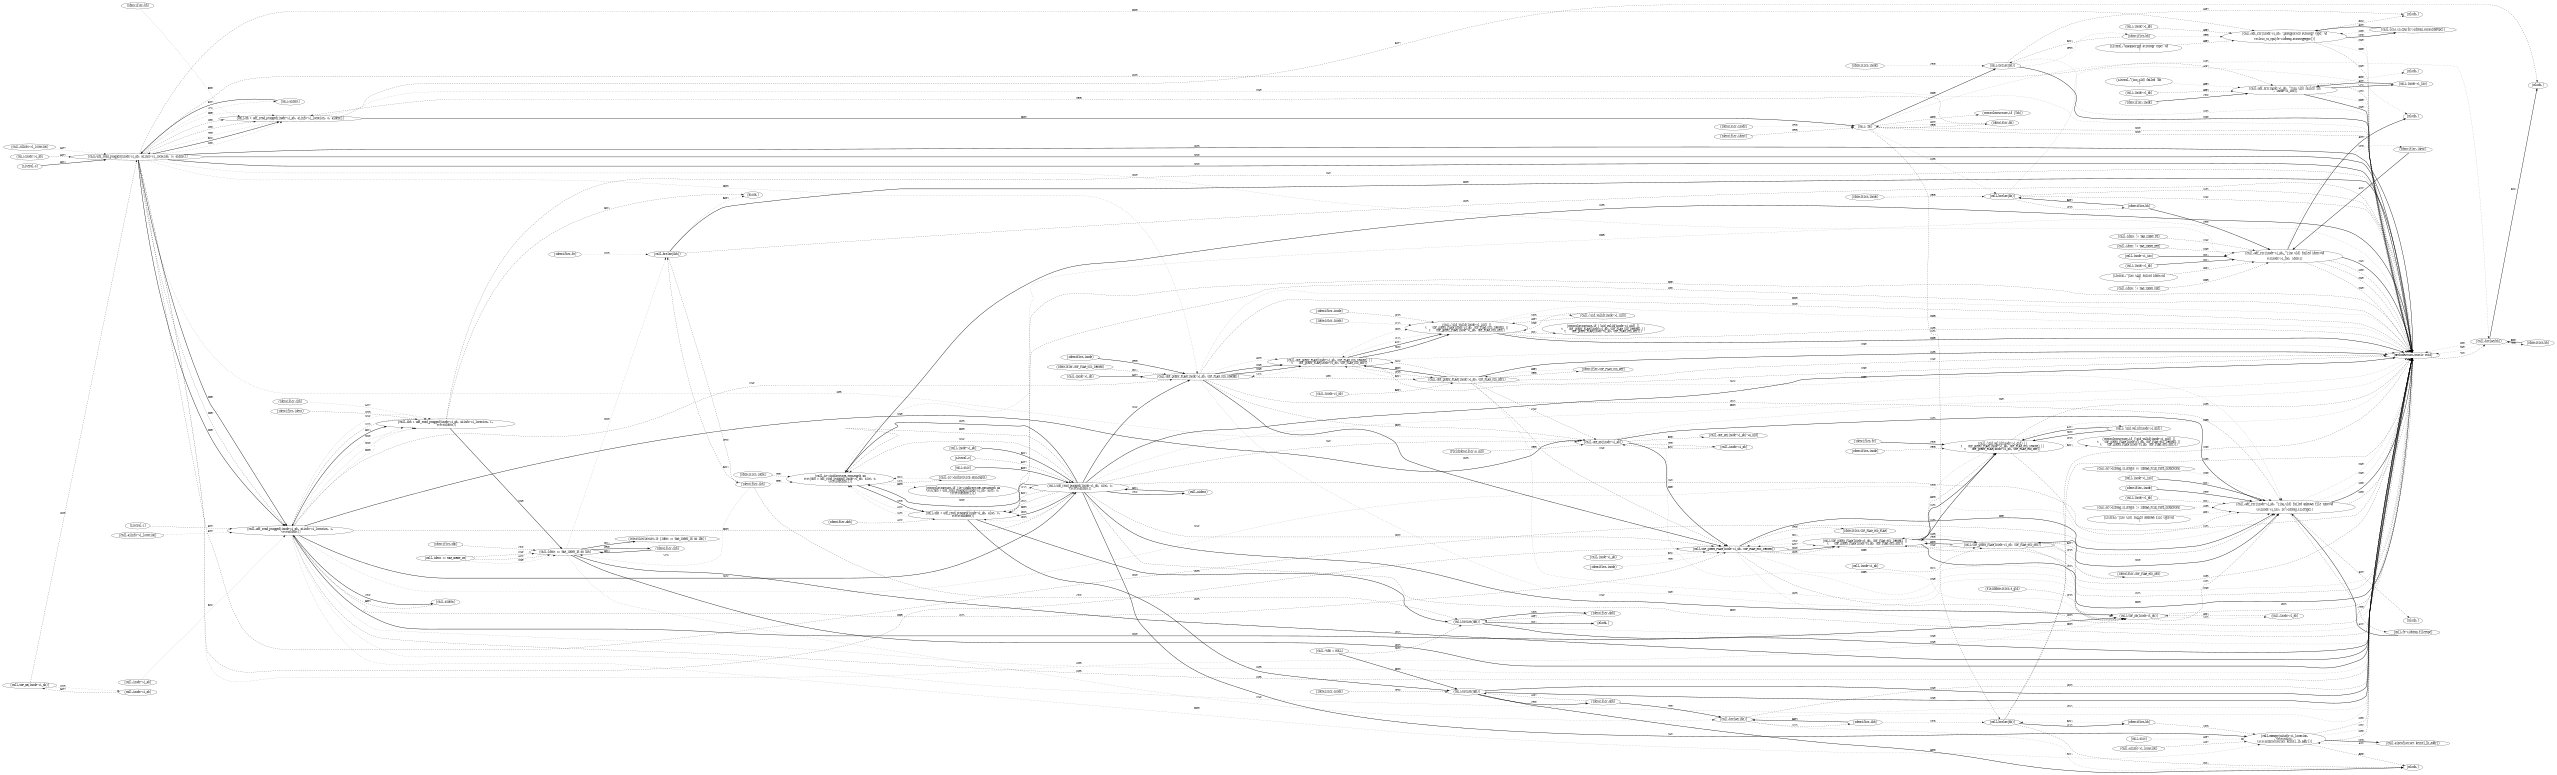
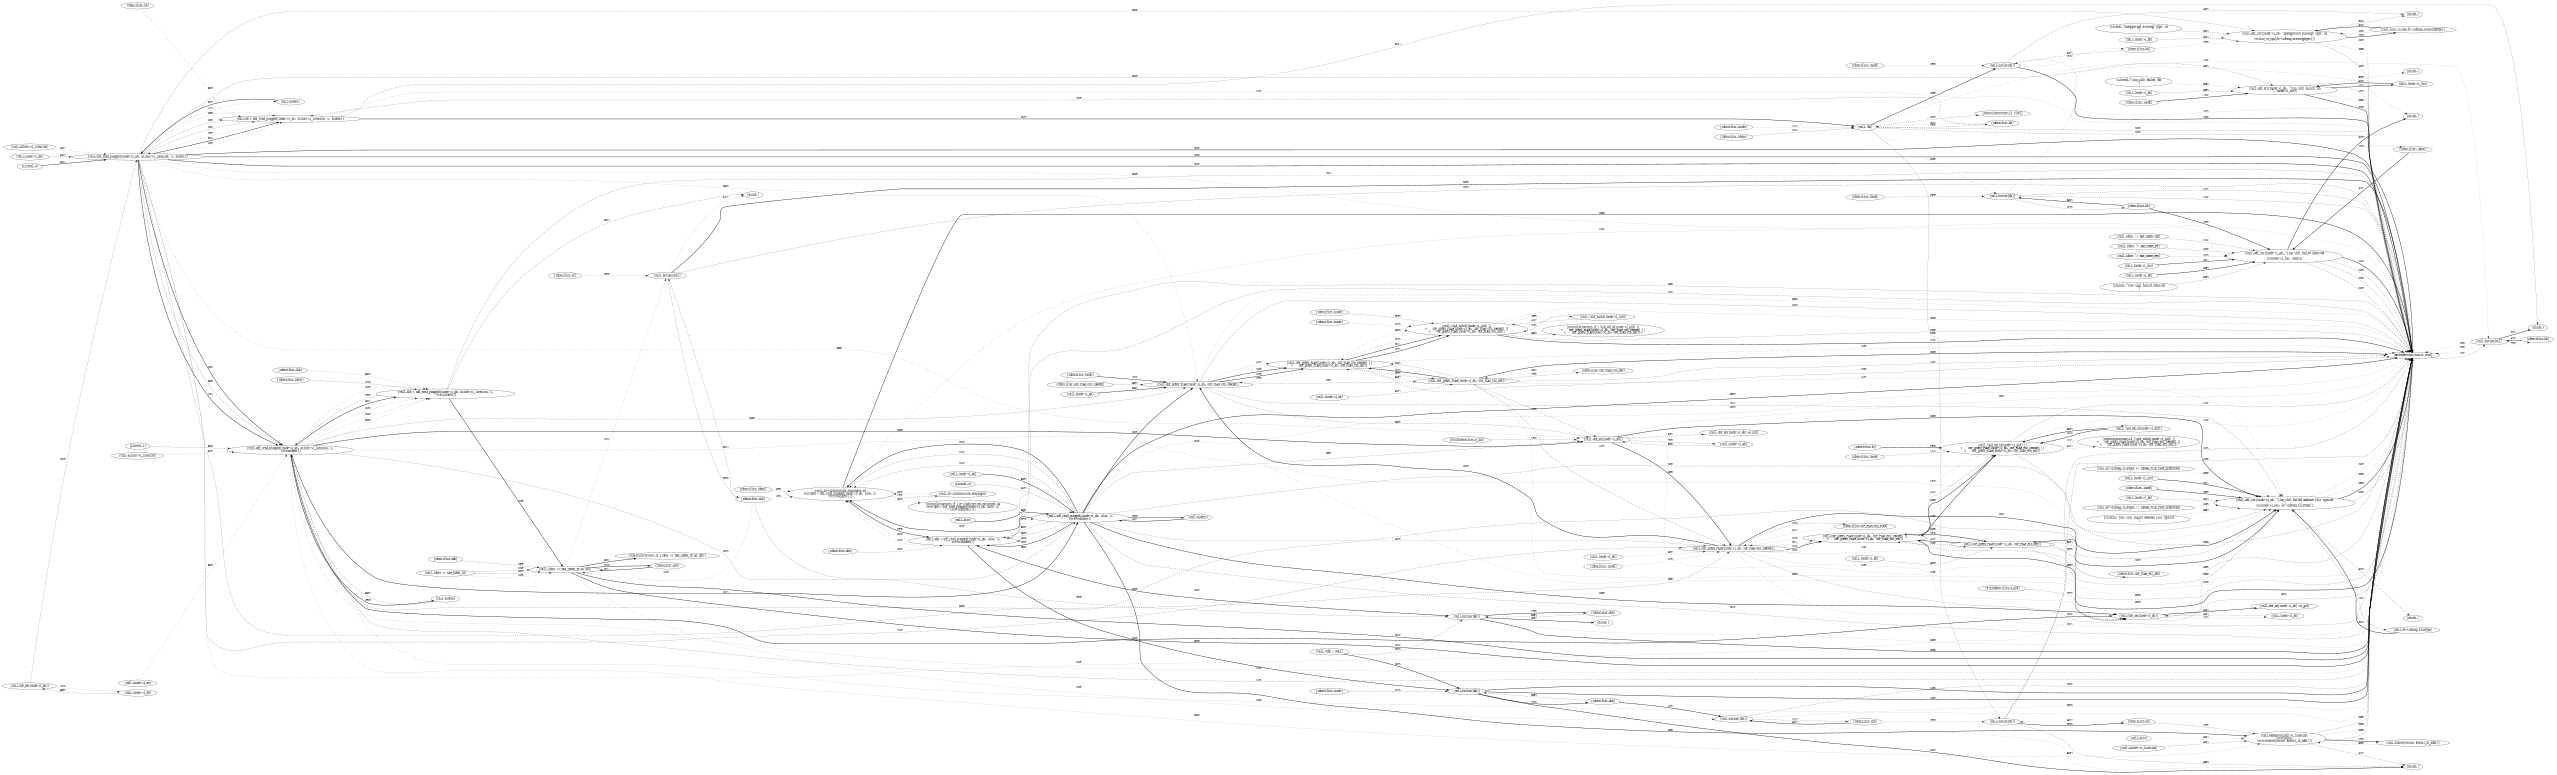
(1450, 474) -> (1455, 470)
none -> (2285, 606)
